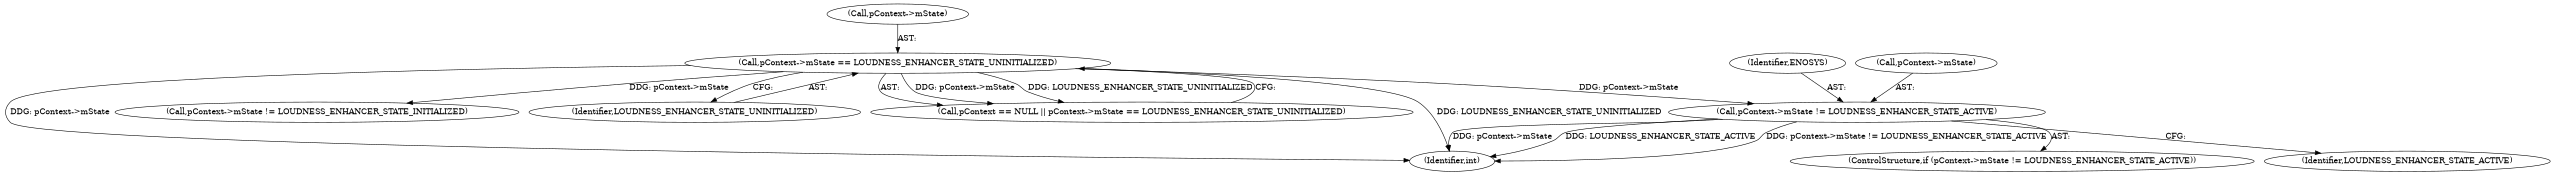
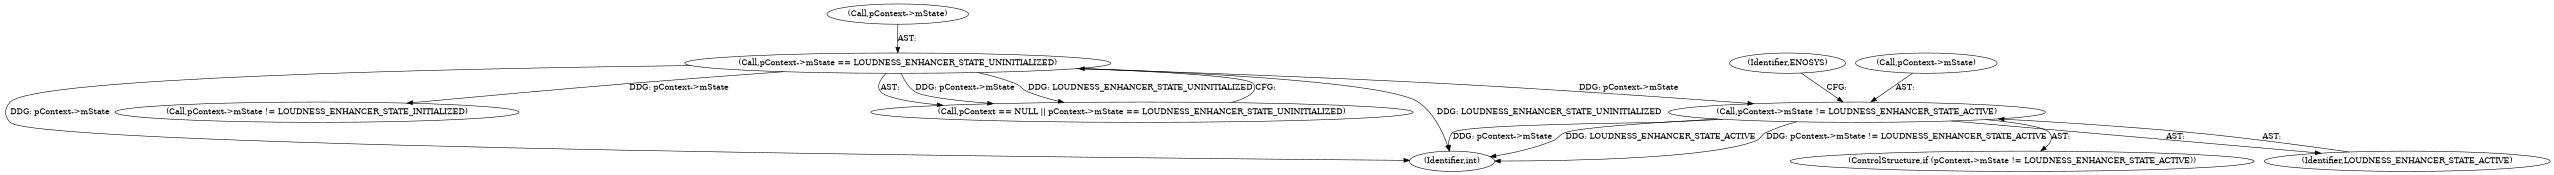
(1838, 88) -> (1838, 88)
(695, 112) -> none
none -> (2177, 131)
(2177, 137) -> (2177, 137)
